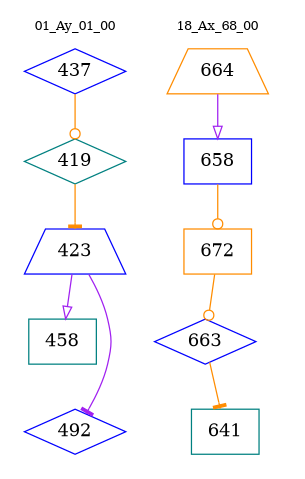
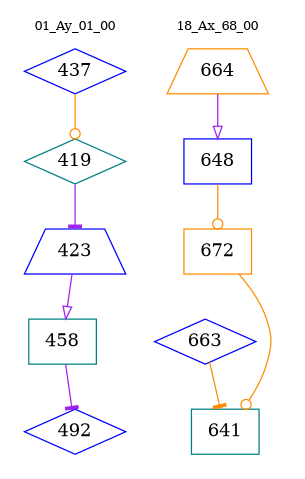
(218, 161) -> (218, 161)
(75, 203) -> (75, 203)
(212, 292) -> (271, 335)
(111, 341) -> (68, 384)
